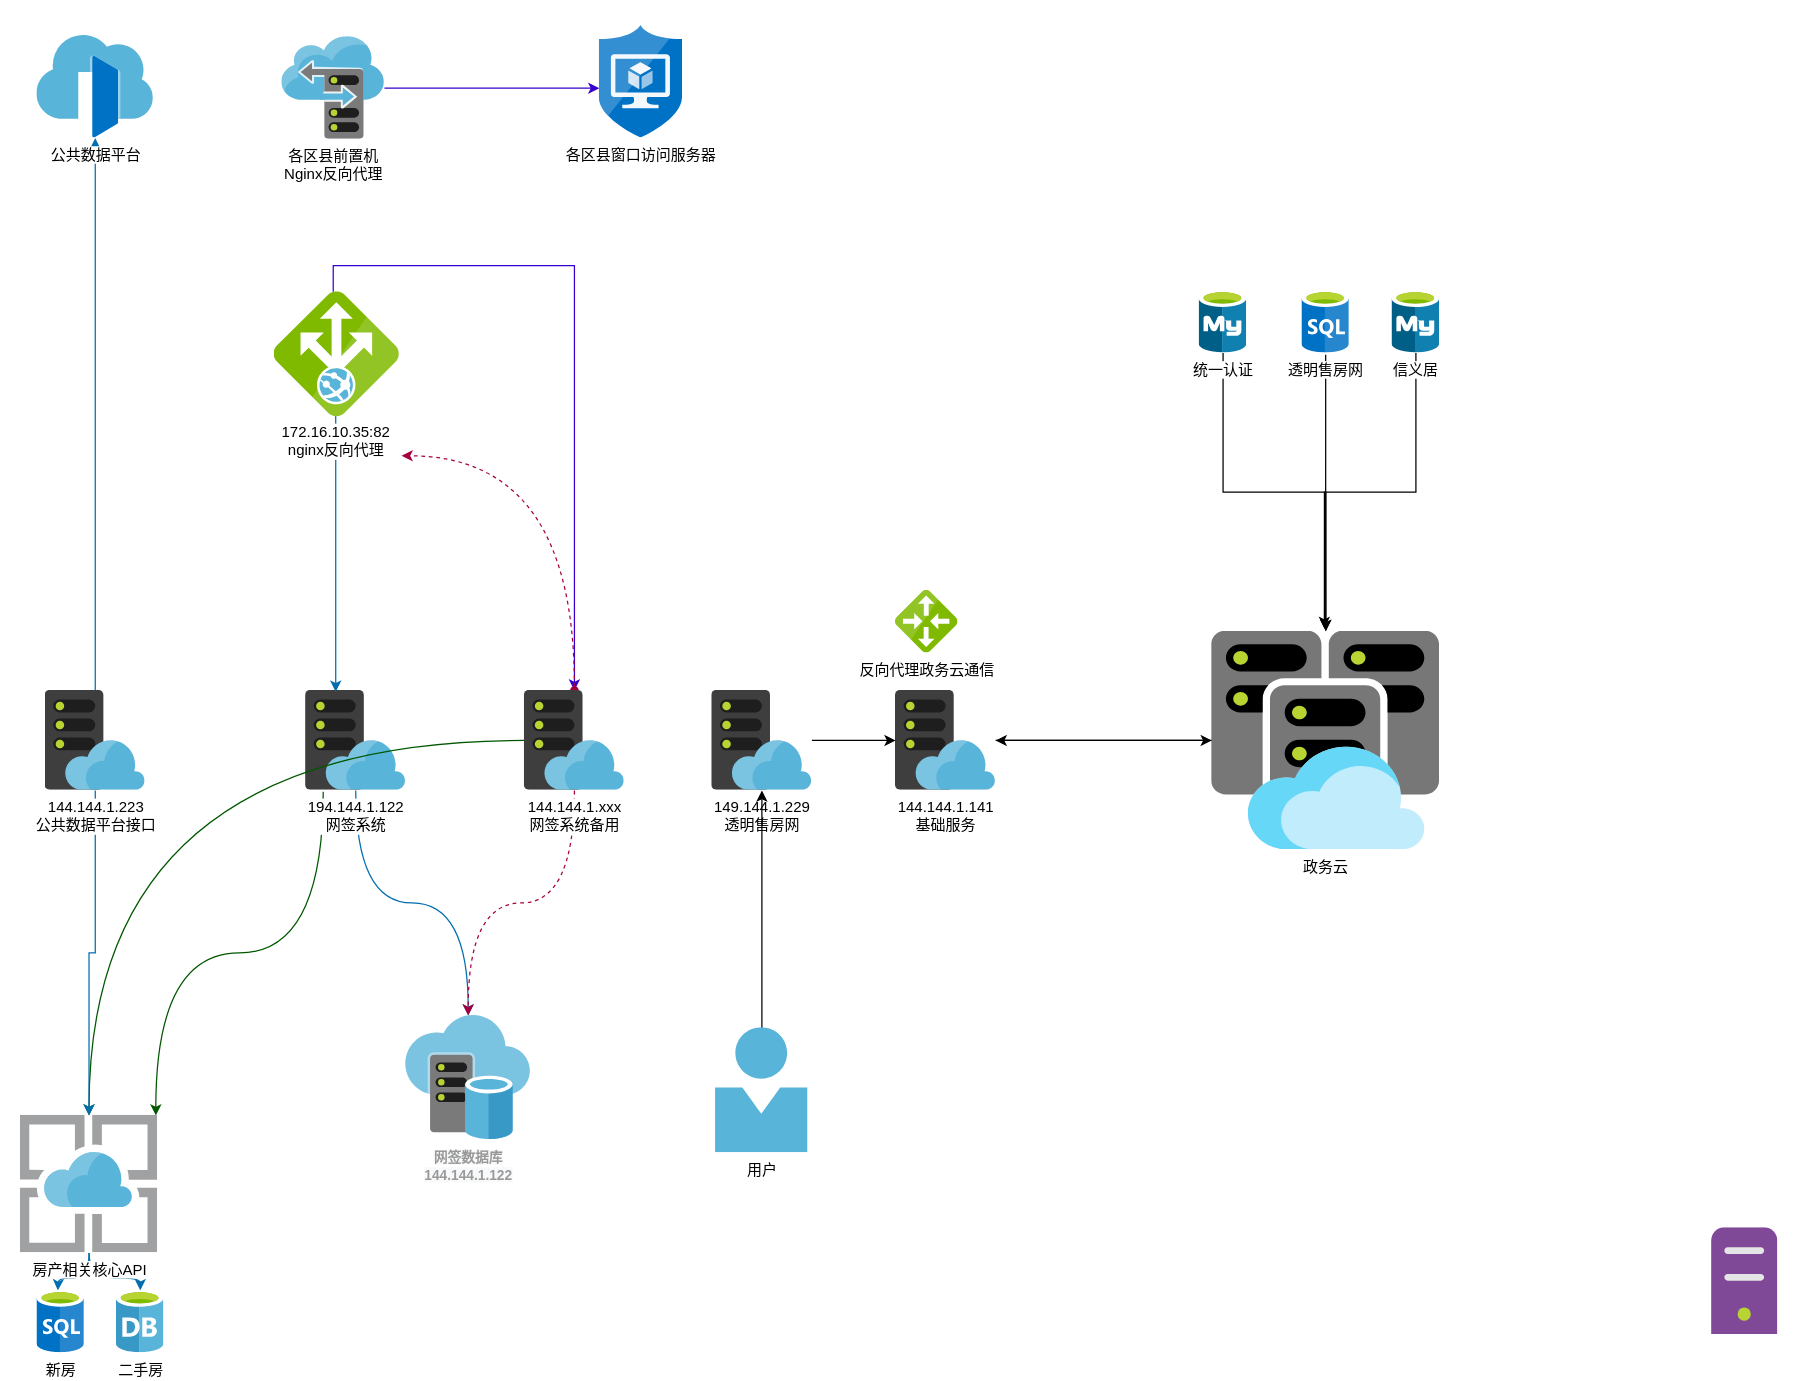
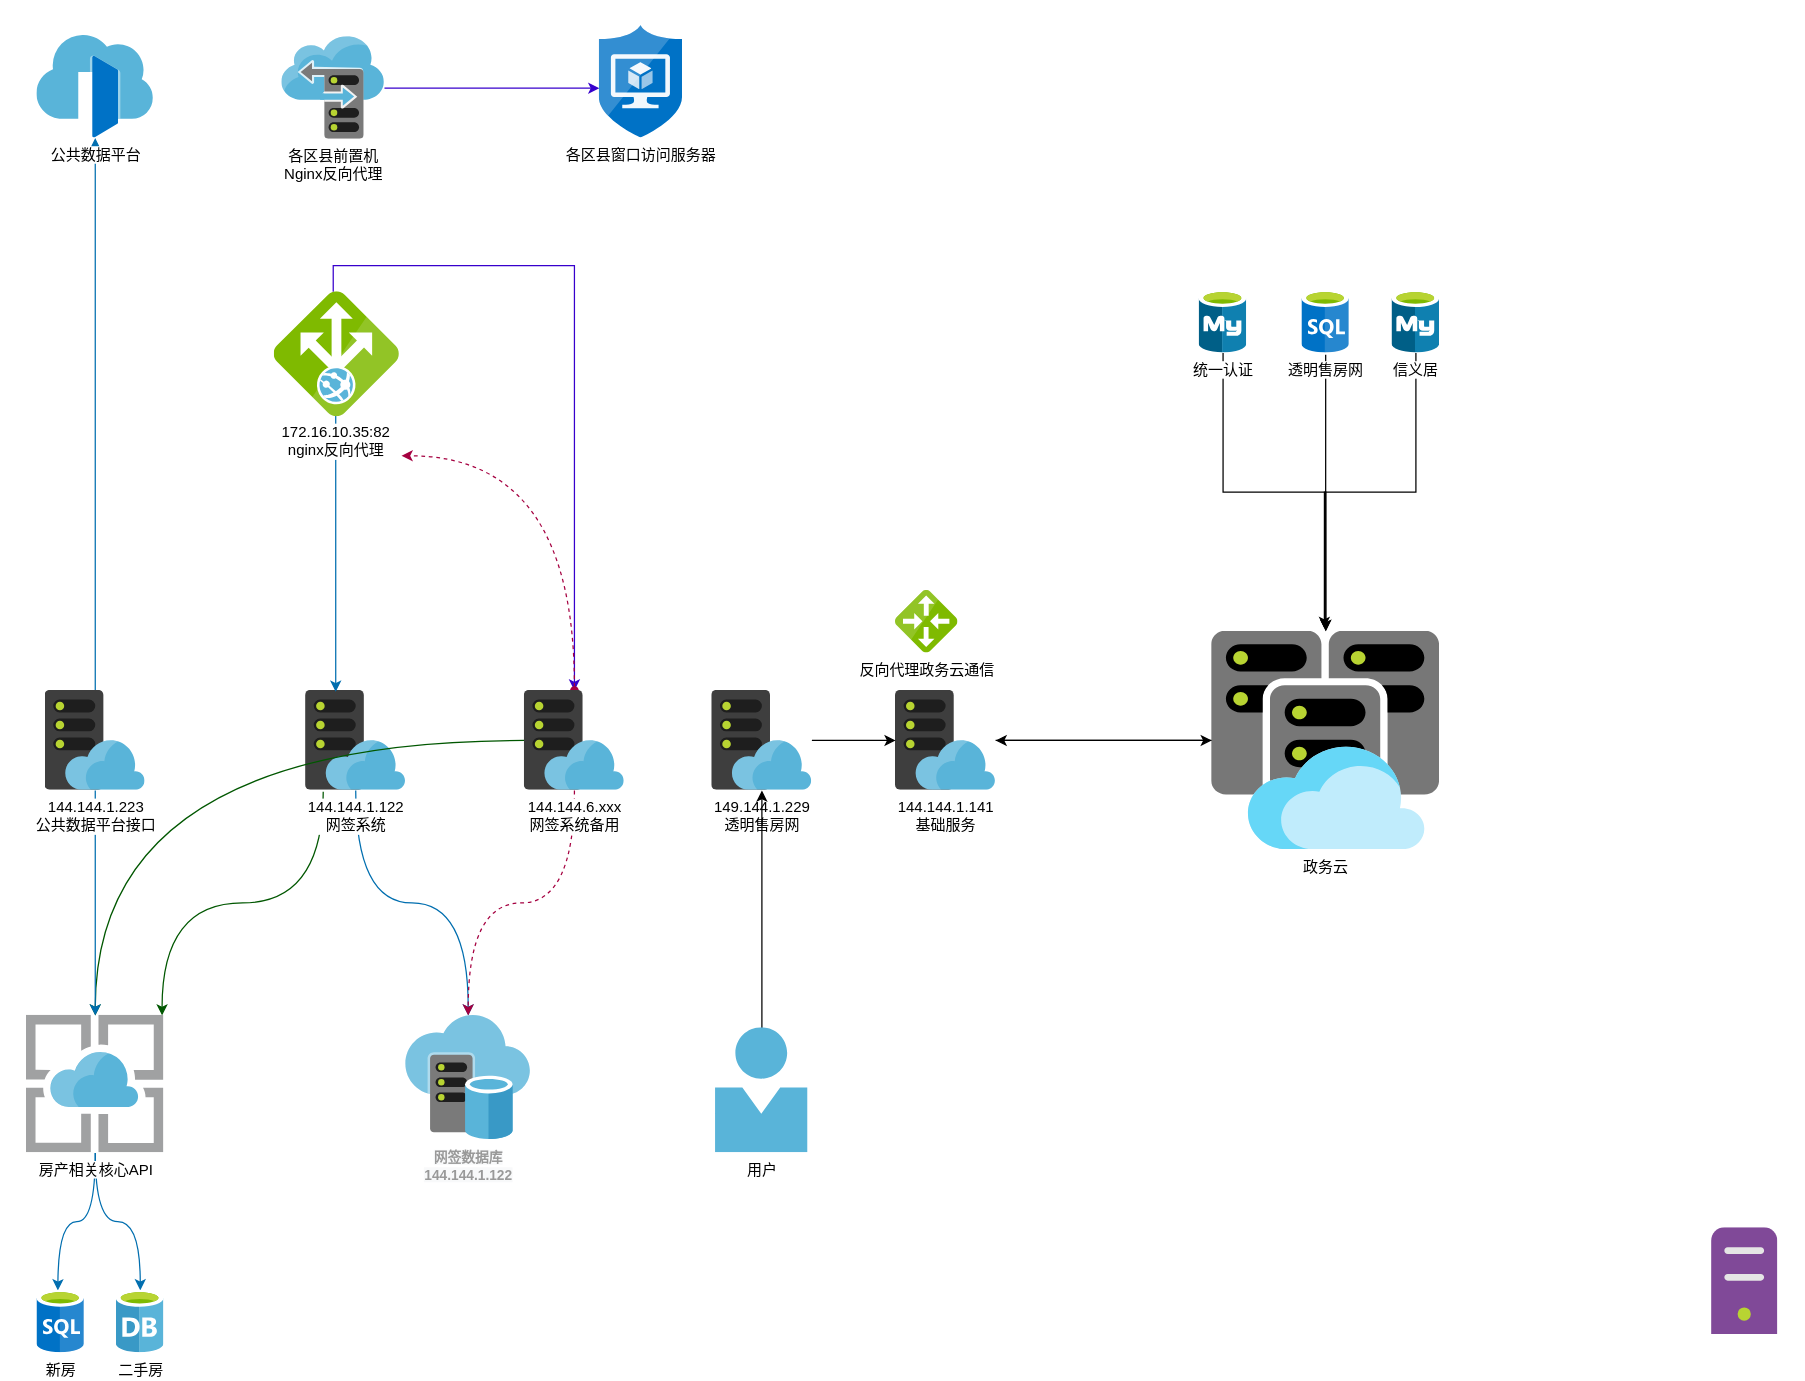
(356, 817) -> (356, 817)
(575, 817) -> (575, 817)
(89, 1184) -> (95, 1084)
